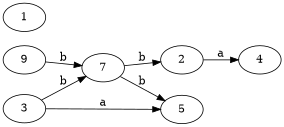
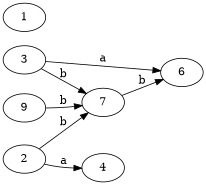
(138, 64) -> (61, 133)
(182, 109) -> (182, 72)
